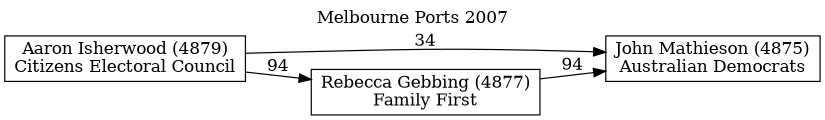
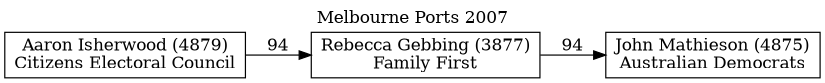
(420, 49) -> none
(426, 92) -> (426, 55)
